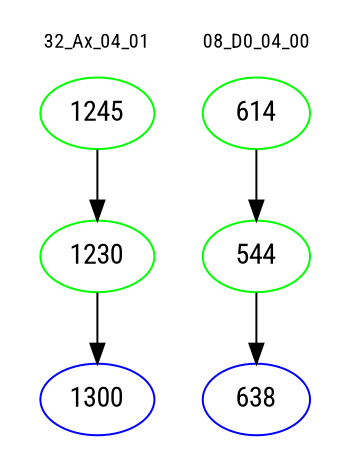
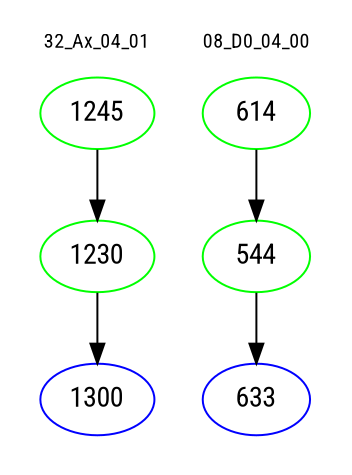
(256, 399) -> (256, 399)
